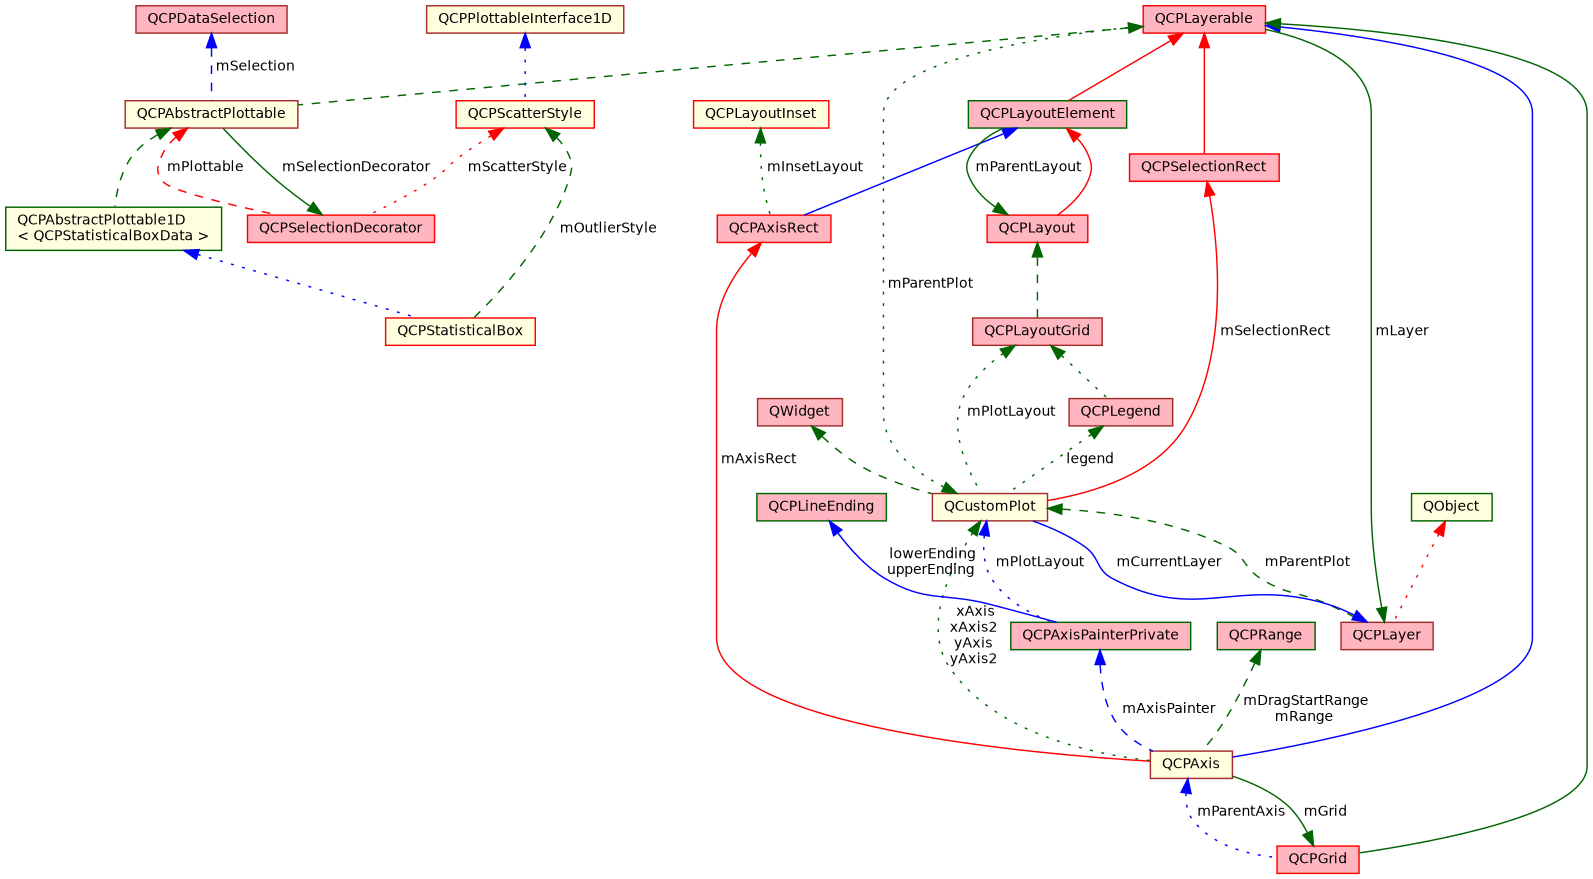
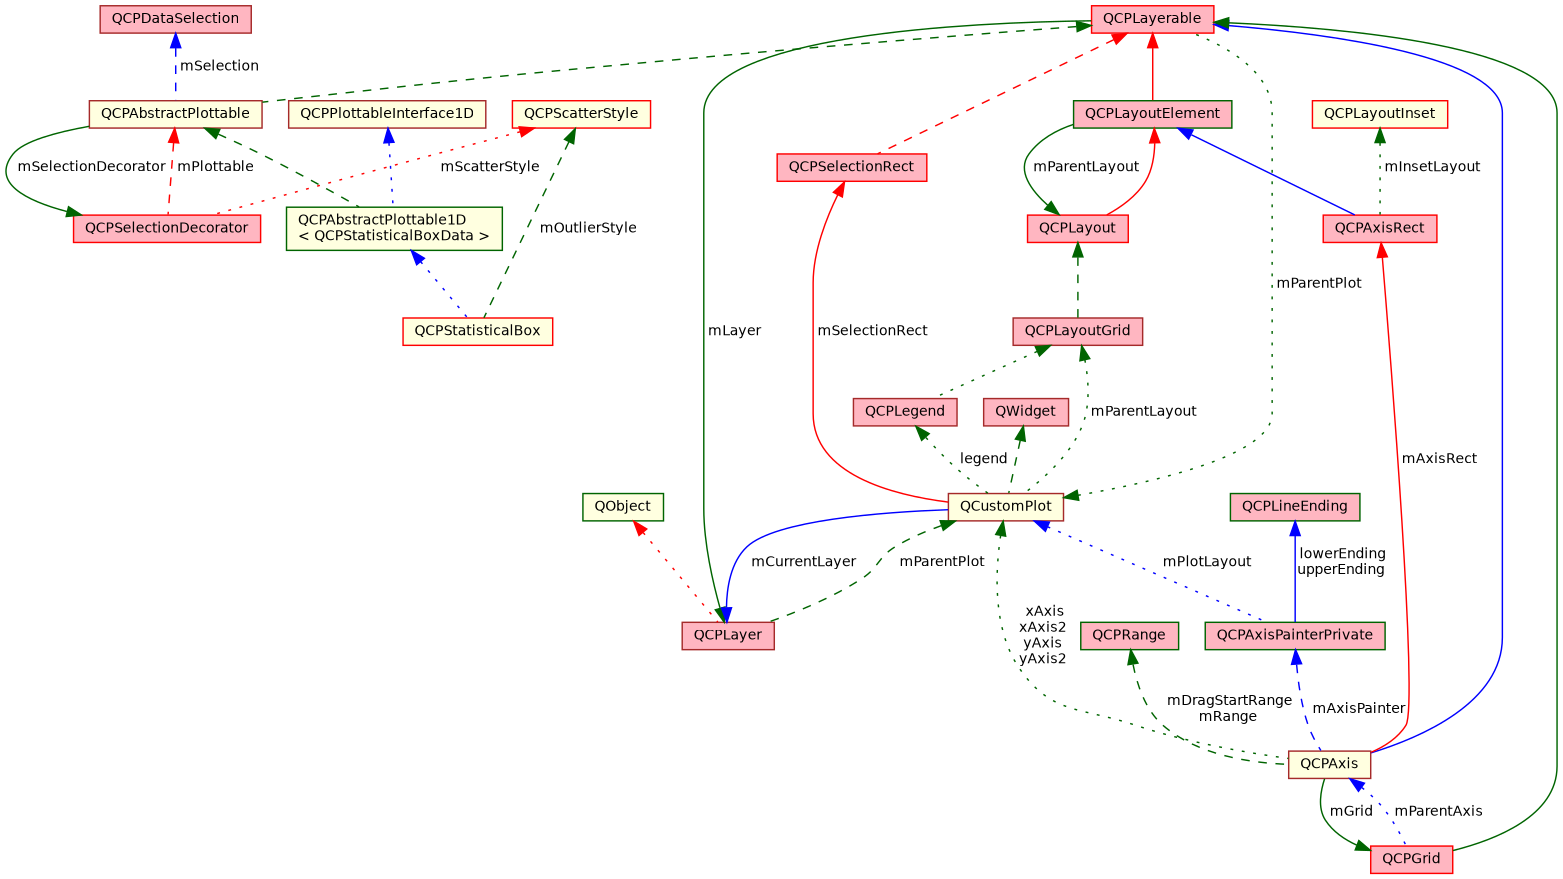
(525, 74) -> (391, 177)
(1204, 101) -> (996, 97)
(1009, 412) -> (1142, 412)
